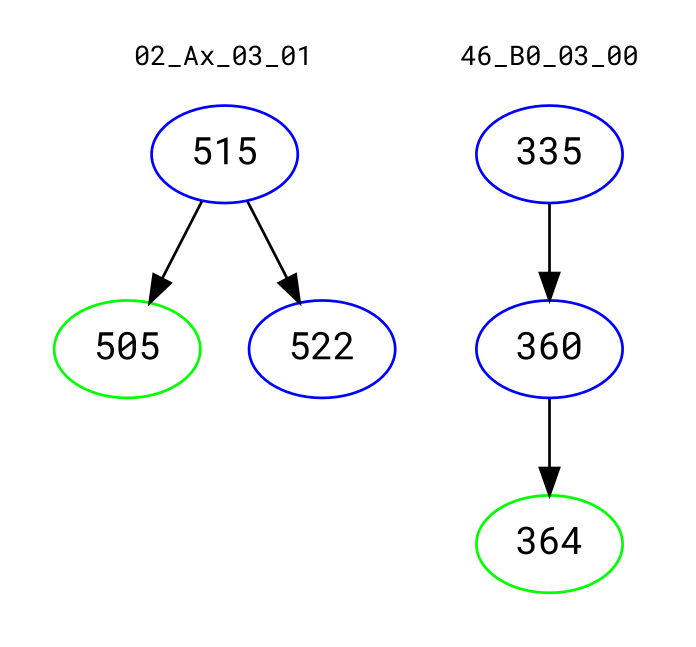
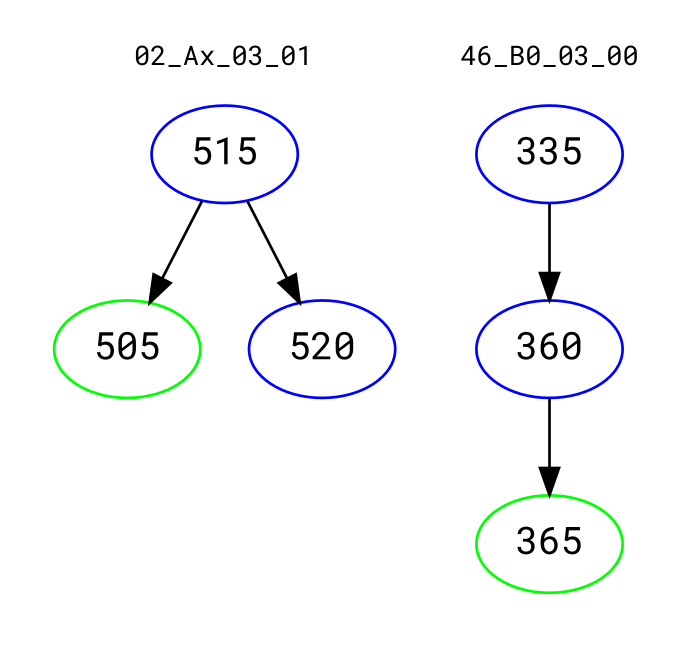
(322, 349) -> (322, 349)
(550, 544) -> (550, 544)
